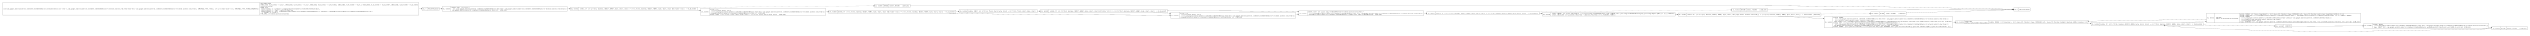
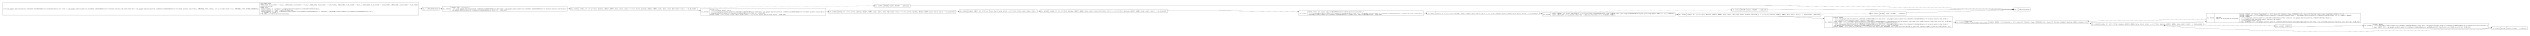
(1233, 15) -> none
